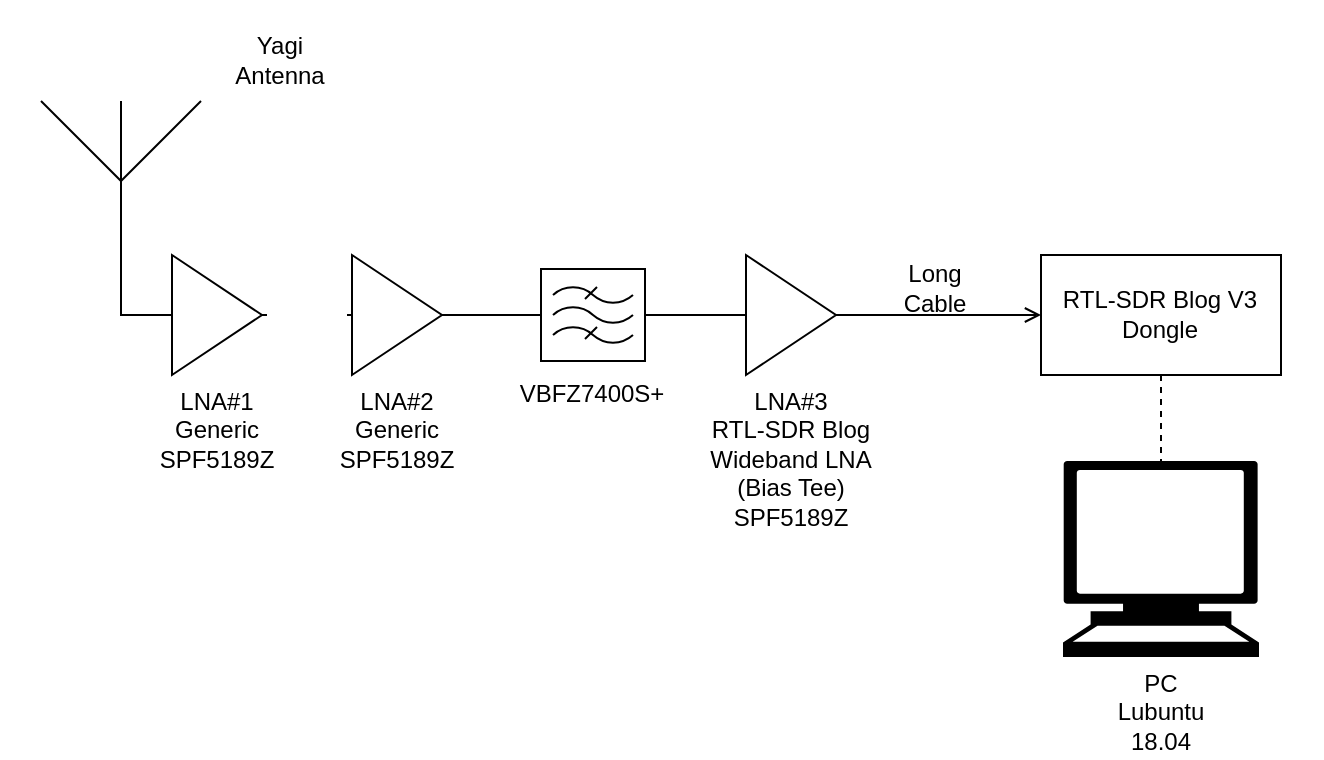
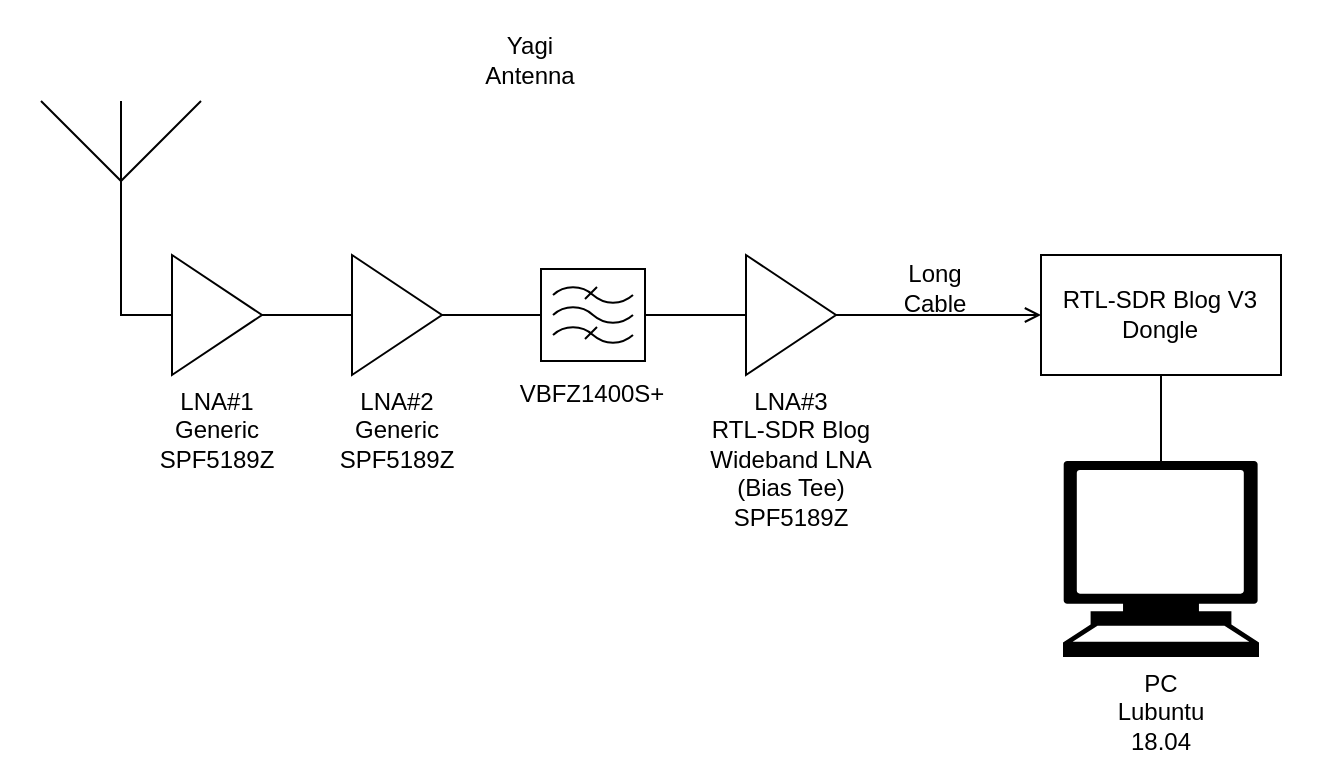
(281, 61) -> (531, 61)
none -> (307, 315)
(593, 395) -> (593, 395)
(1161, 419) -> (1161, 419)
